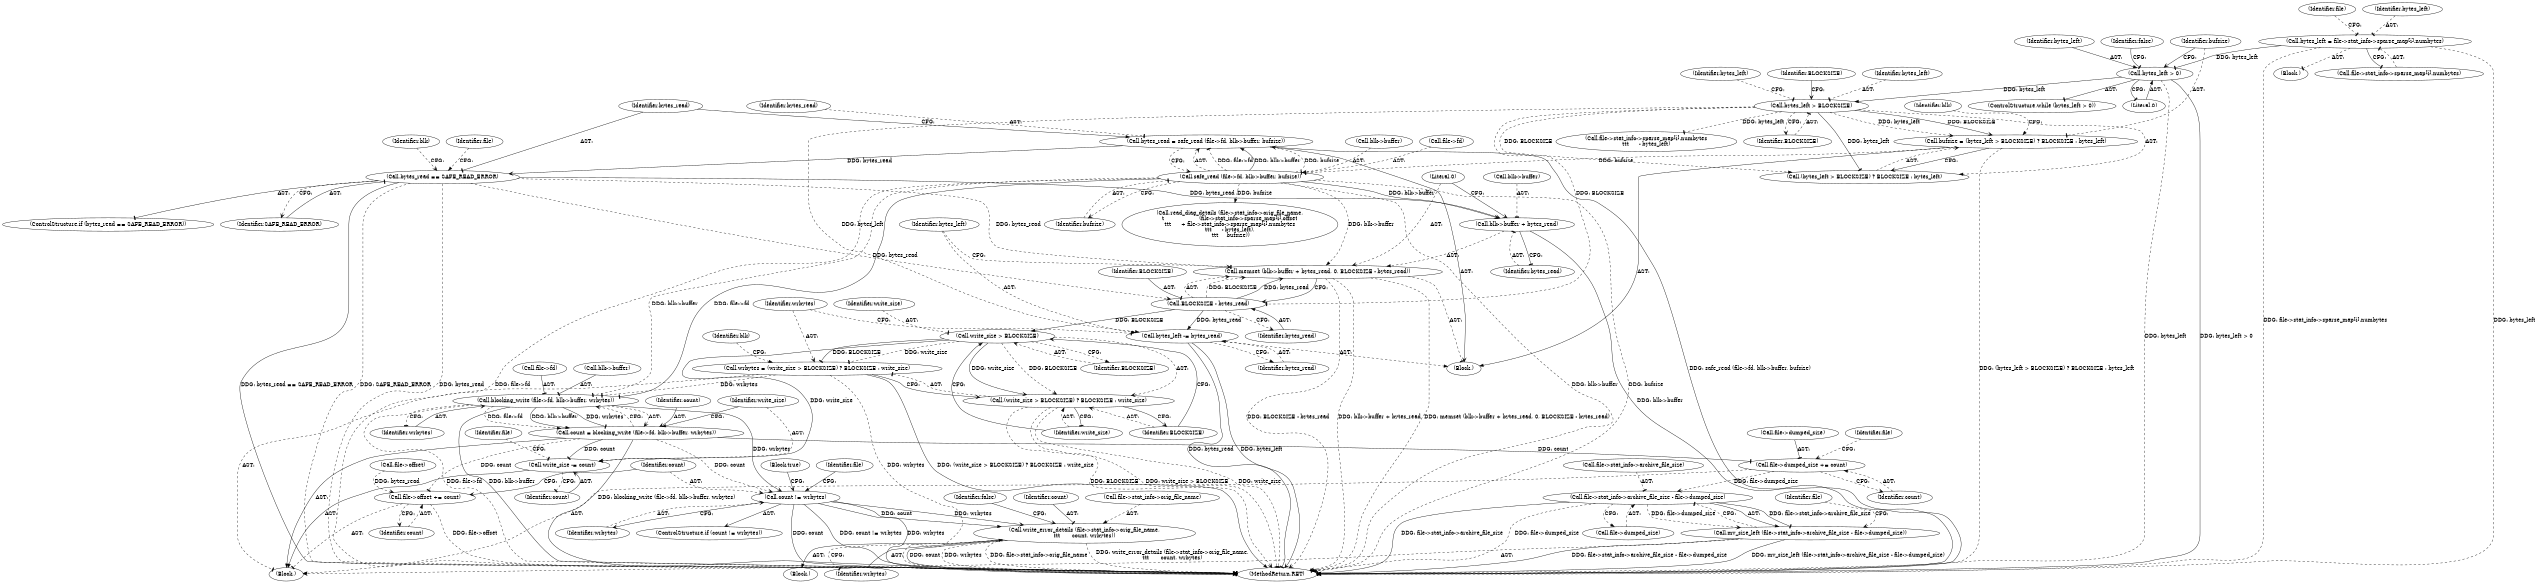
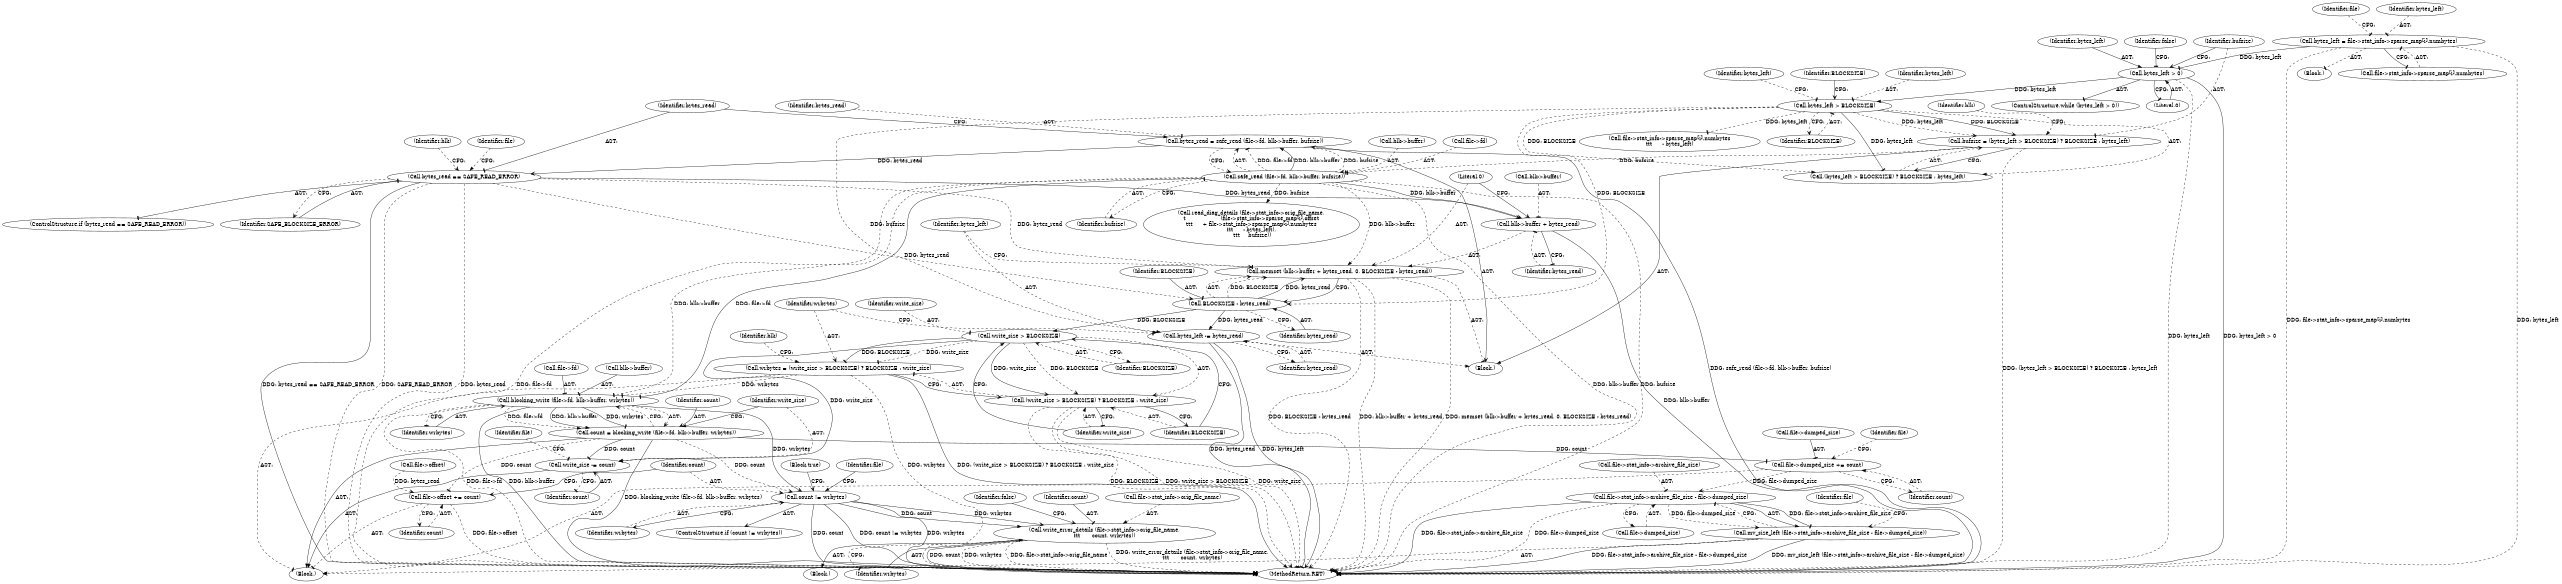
(1573, 184) -> (1592, 184)
(279, 225) -> (290, 225)
(863, 225) -> (888, 225)
